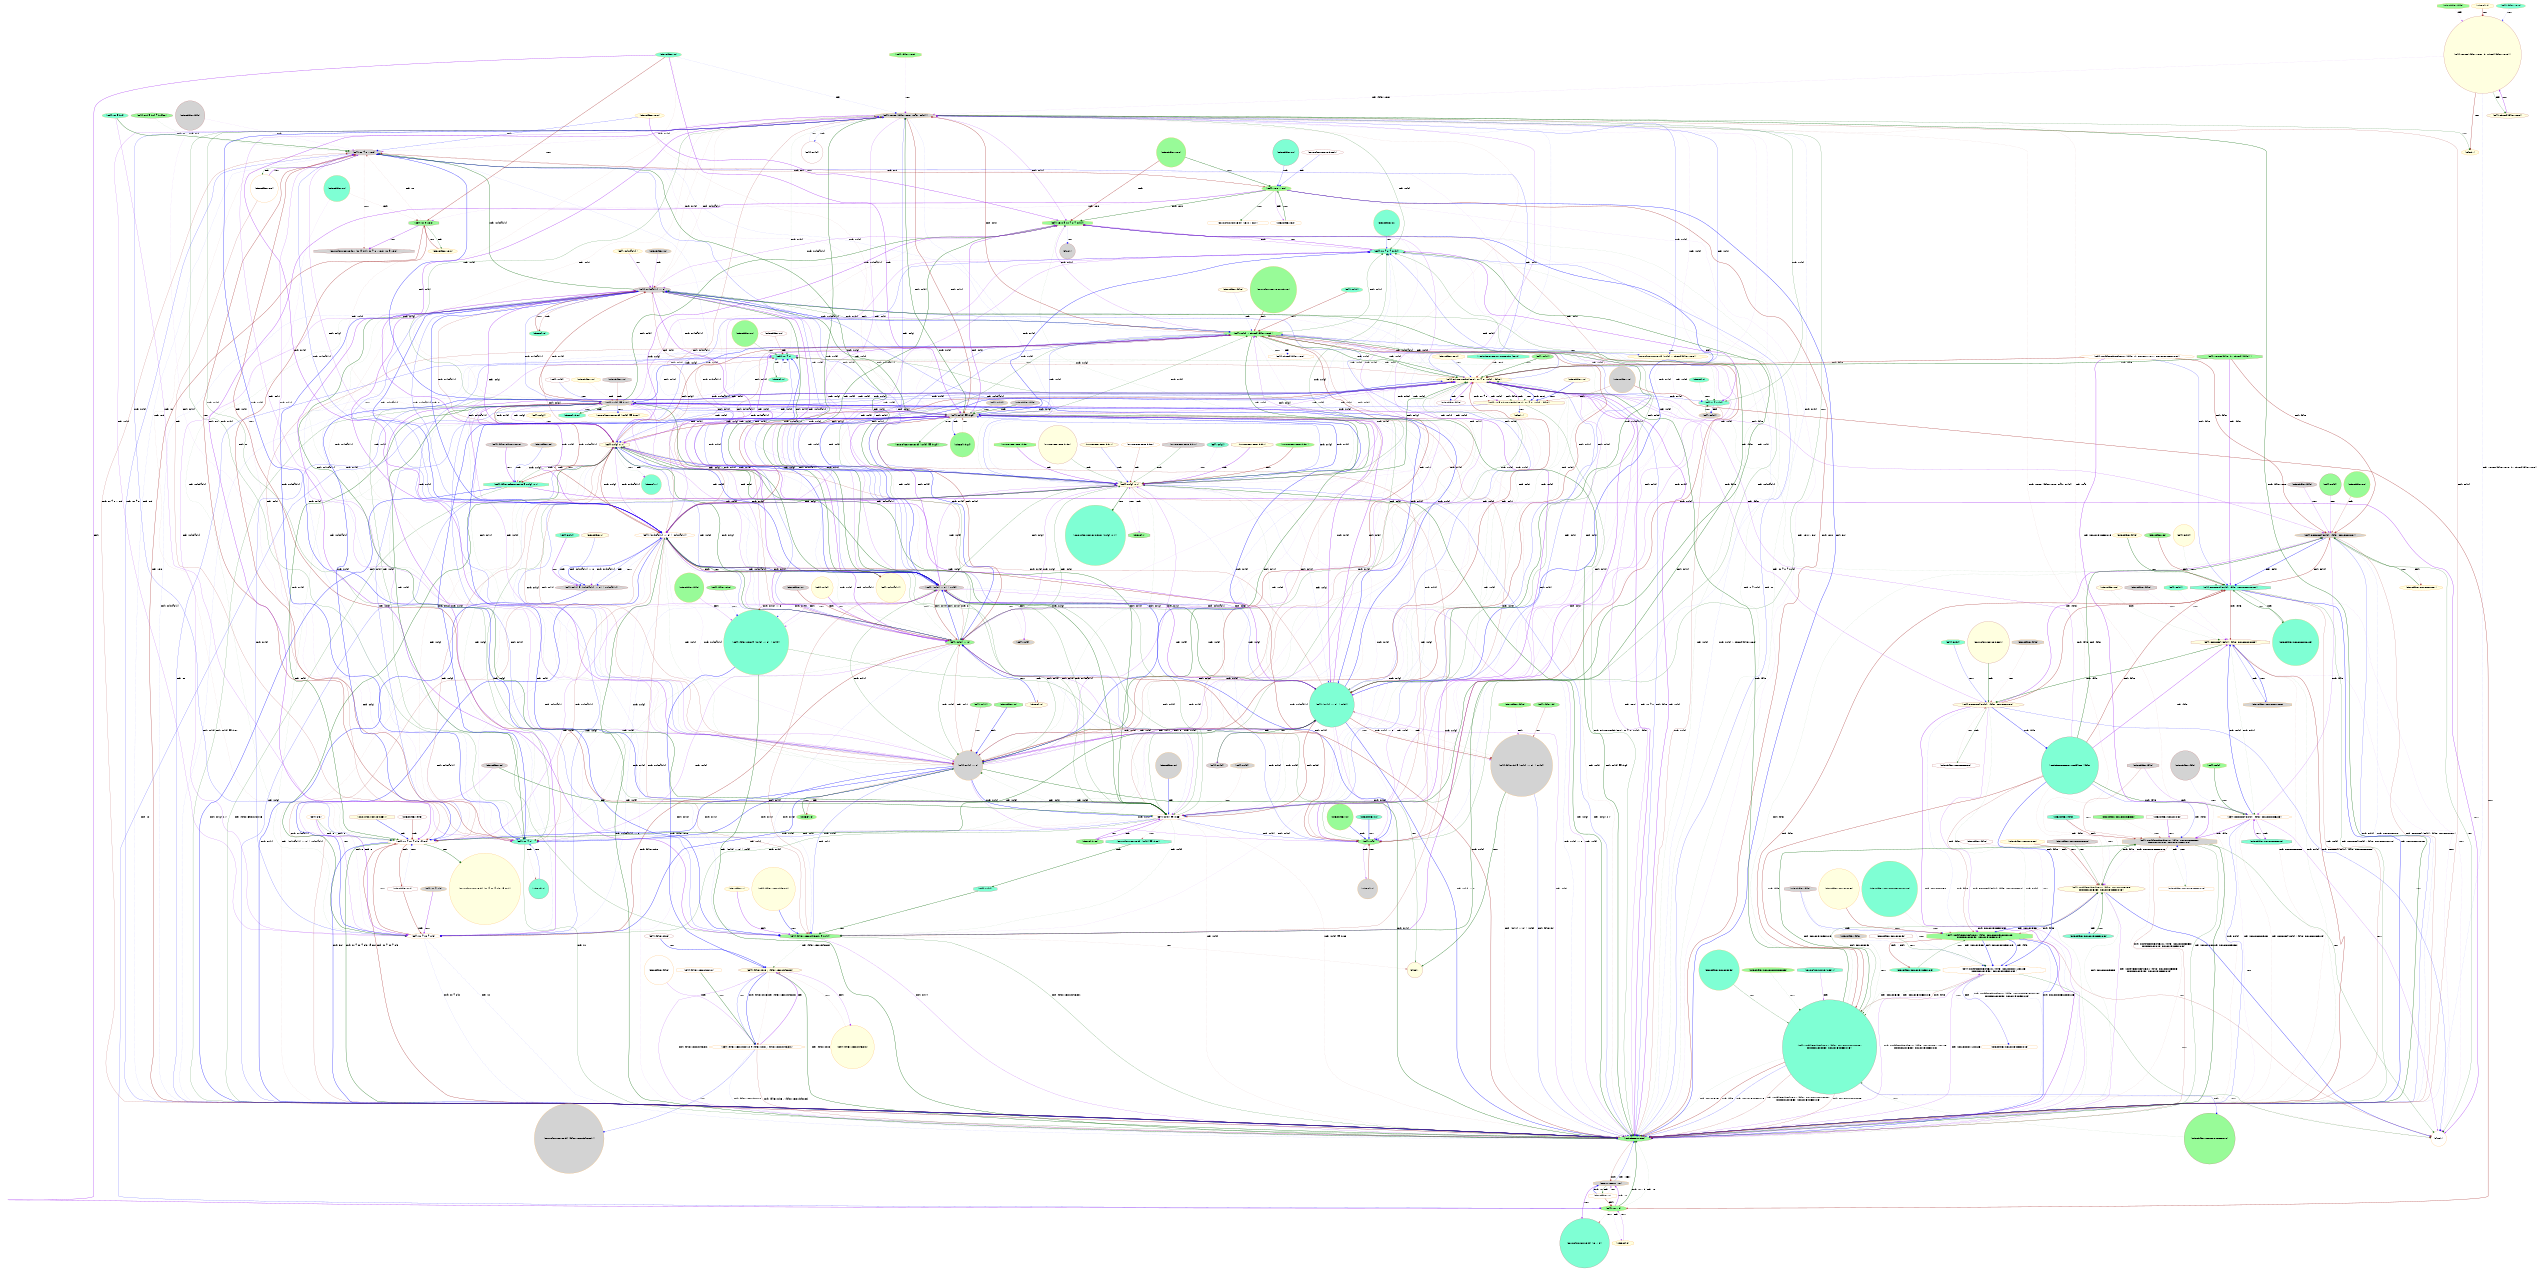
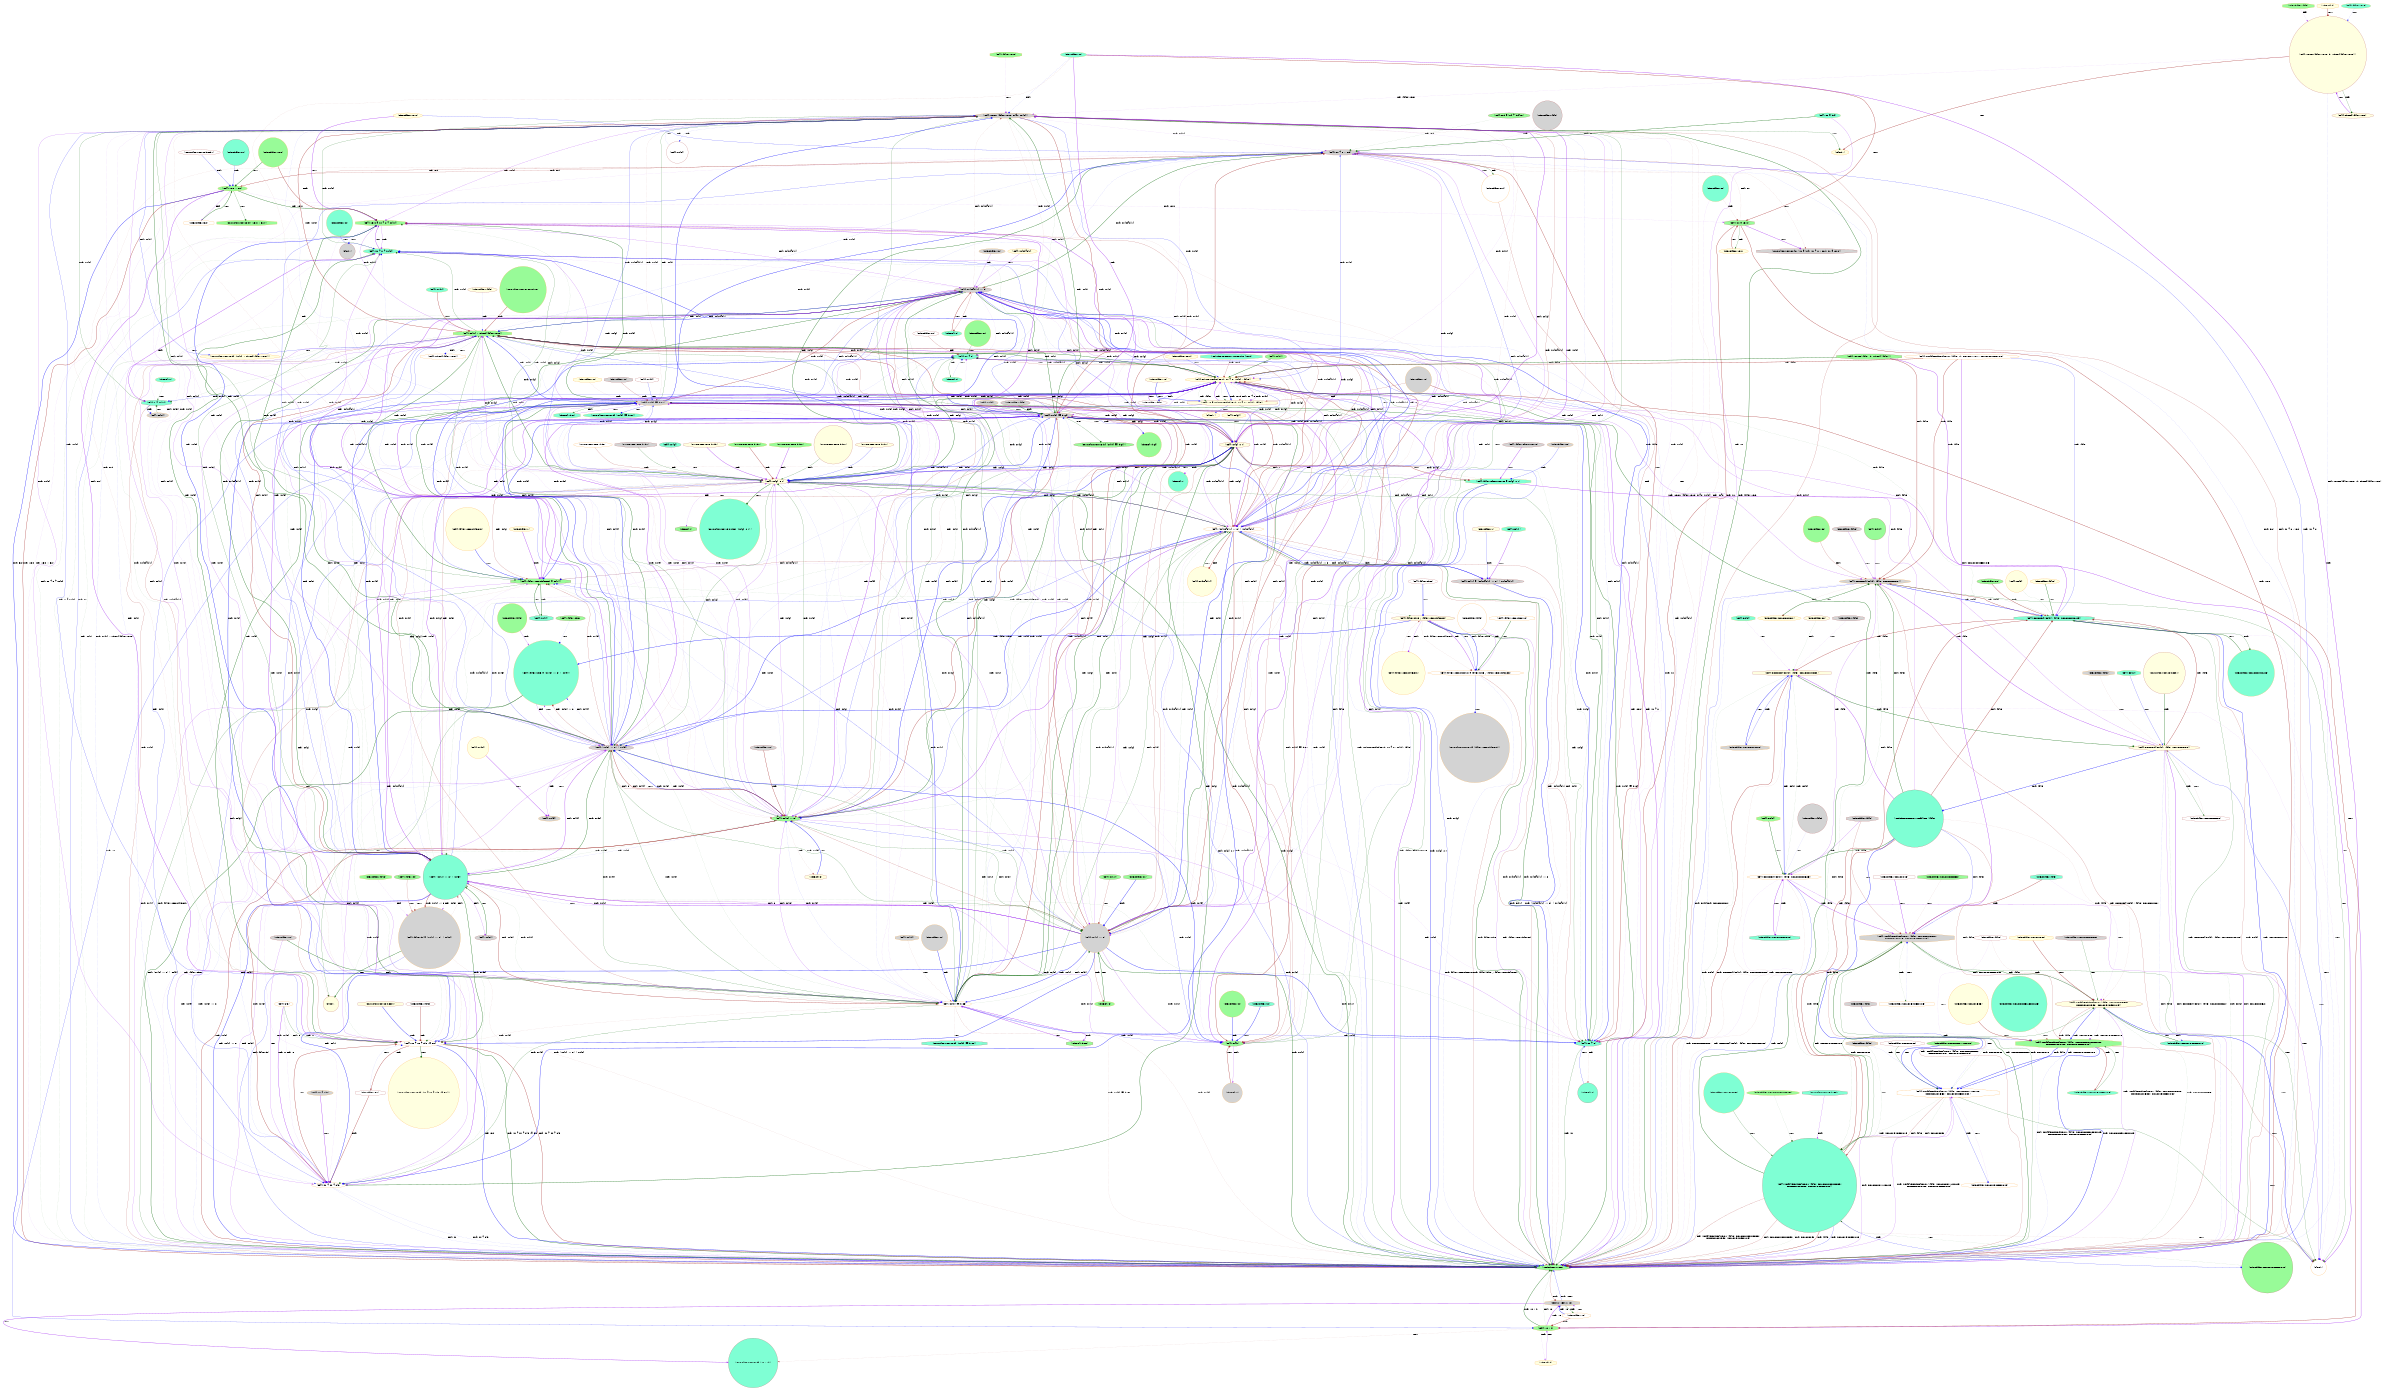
(1238, 223) -> (247, 223)
(595, 409) -> (605, 405)
(618, 415) -> (613, 415)
(883, 627) -> (516, 785)
(670, 823) -> (994, 636)
(1062, 865) -> (541, 599)
none -> (1953, 1043)
